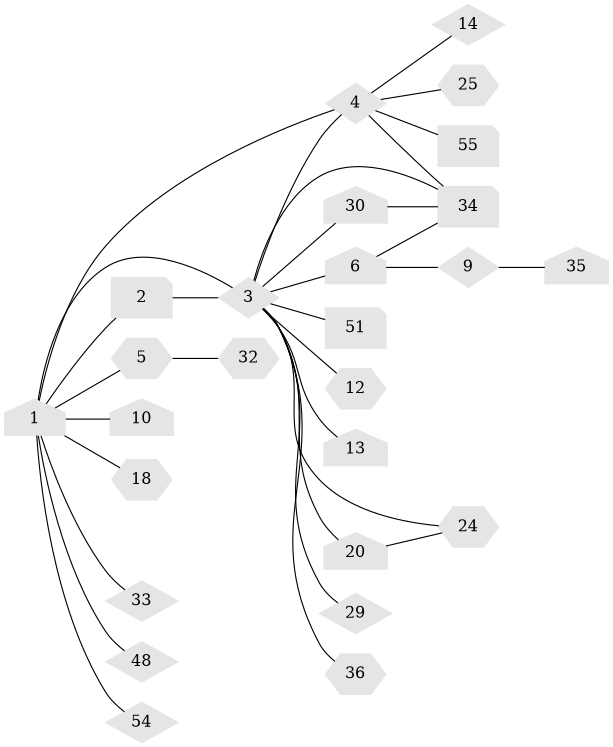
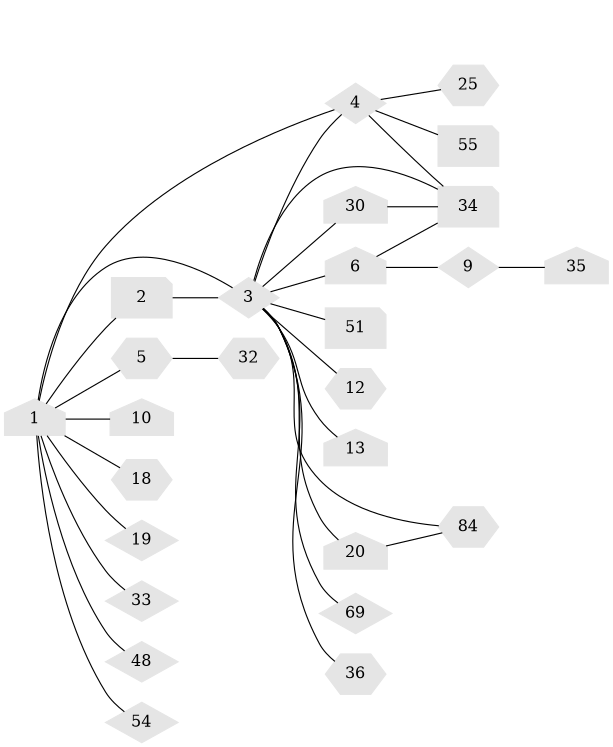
(468, 25) -> none
(468, 527) -> (468, 527)
none -> (142, 540)
(356, 613) -> (356, 613)
